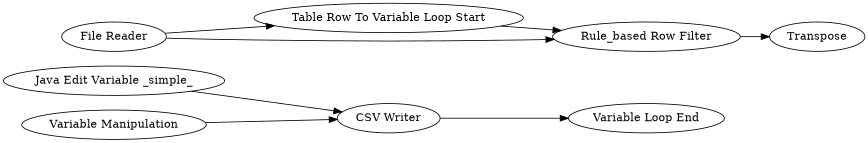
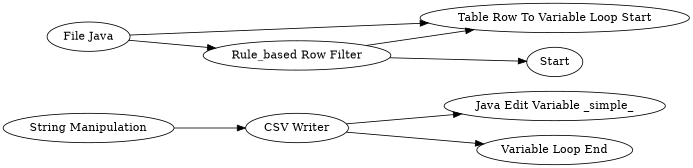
(527, 28) -> (416, 38)
(114, 37) -> (89, 37)
(817, 37) -> (555, 62)
(263, 101) -> (400, 119)
(114, 125) -> (89, 128)
